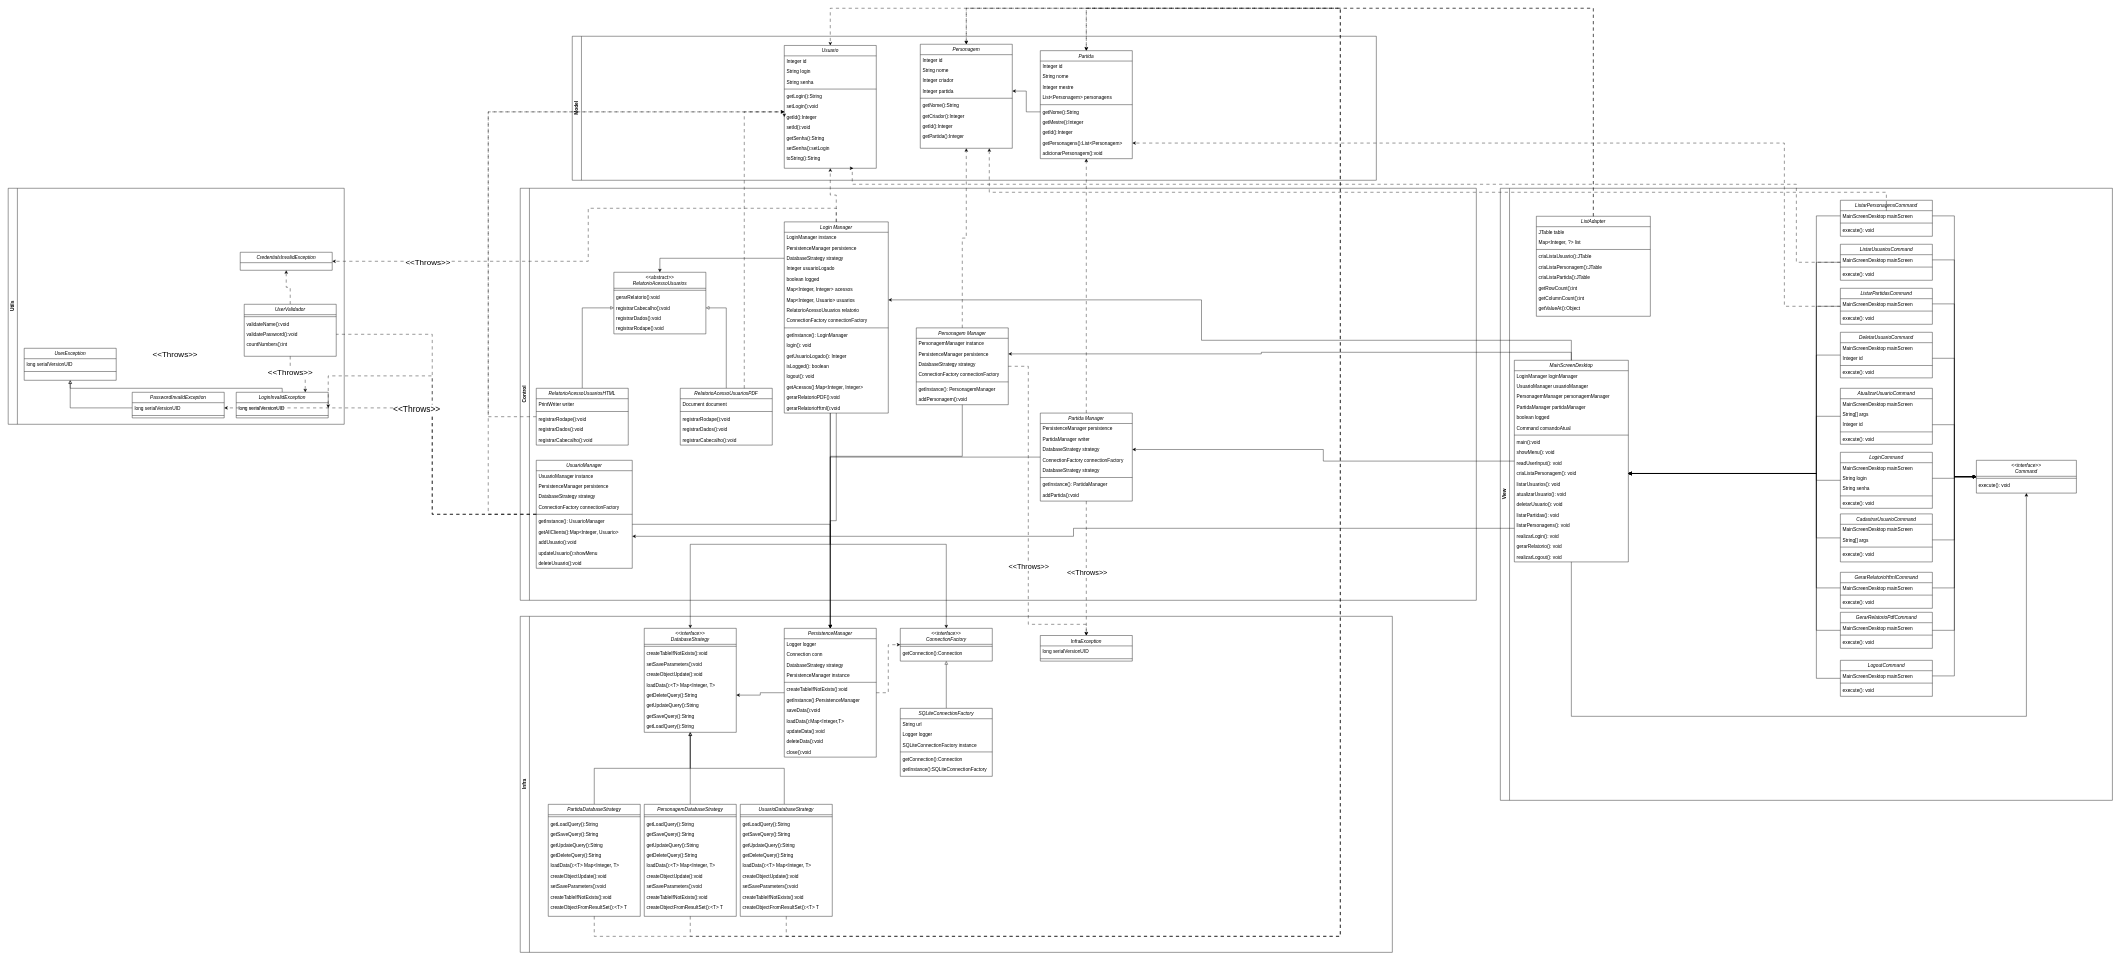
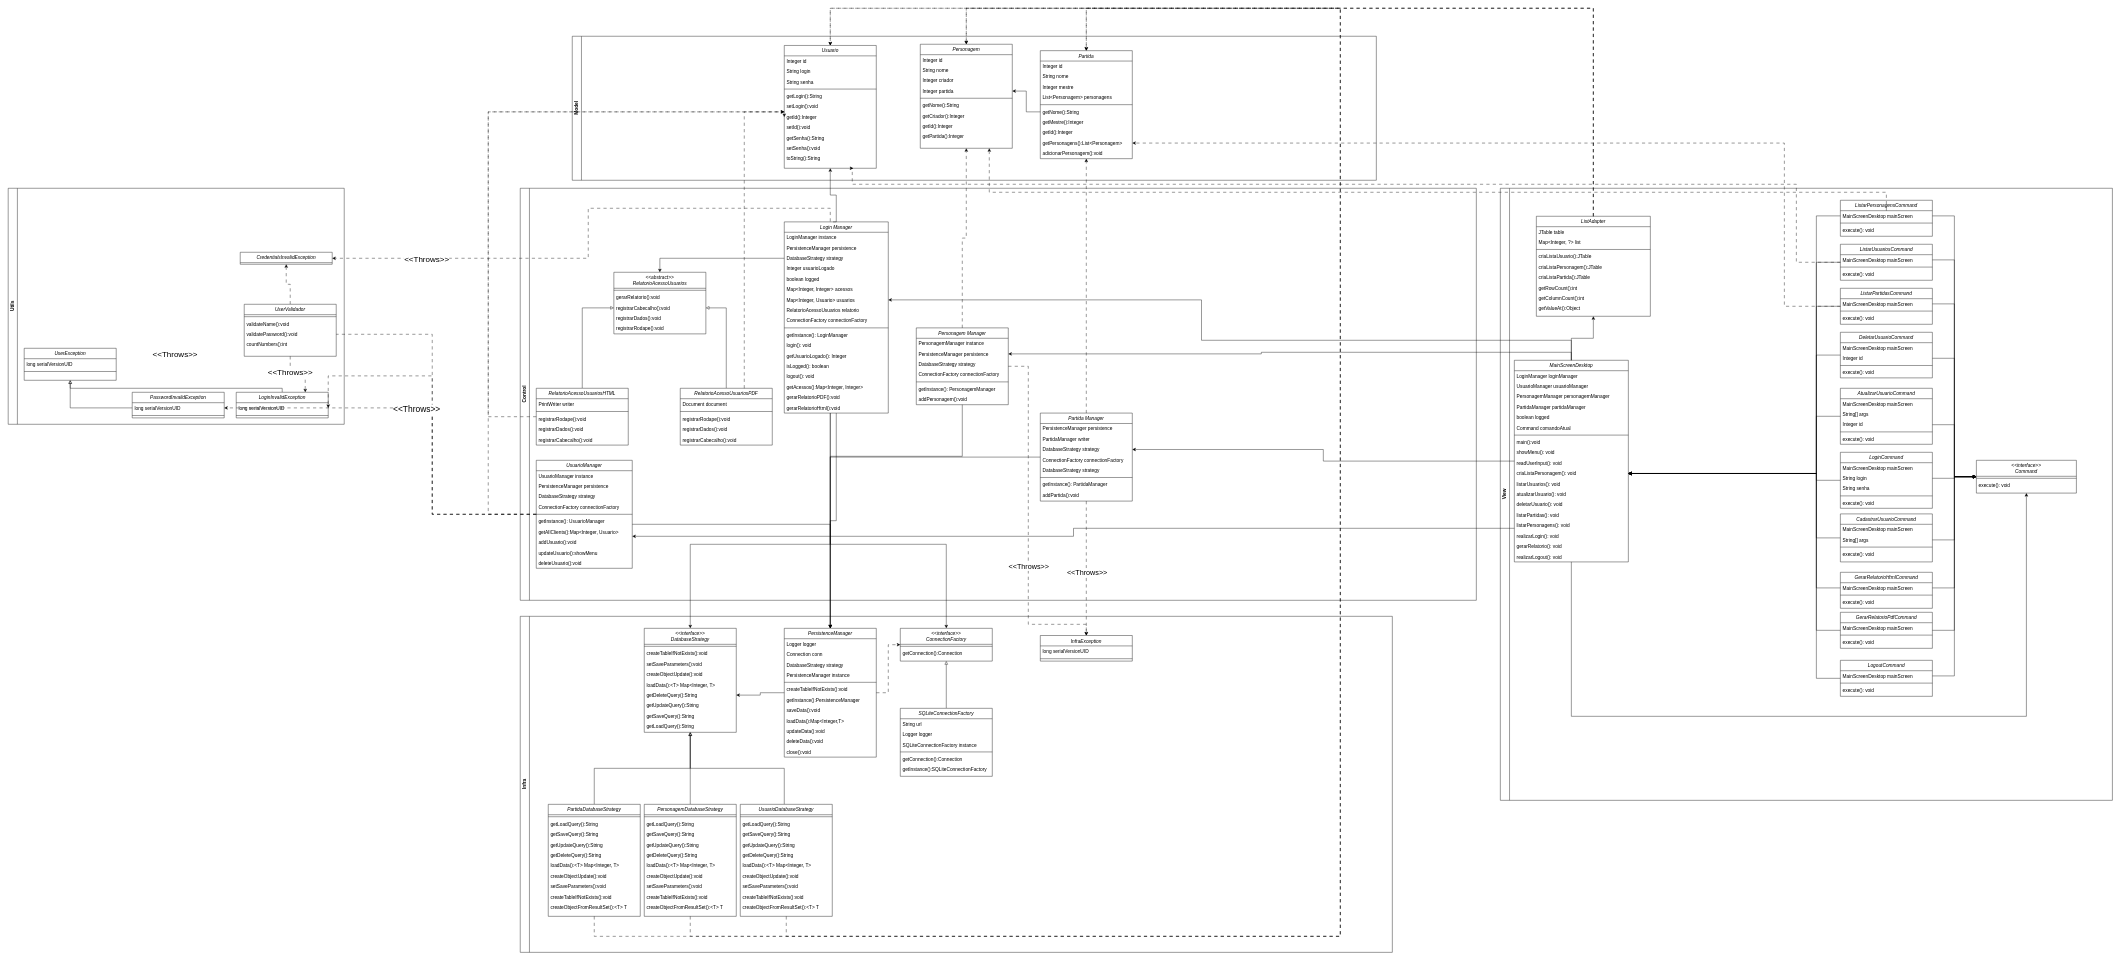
none -> (830, 43)
(811, 148) -> (805, 148)
(830, 192) -> (830, 192)
(286, 261) -> (286, 258)
none -> (1593, 320)
